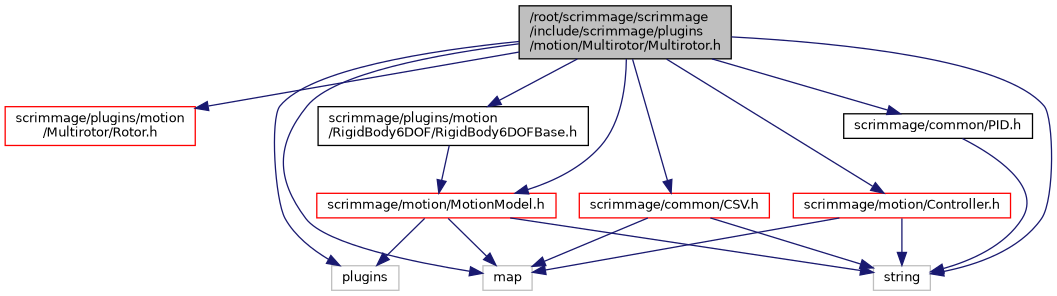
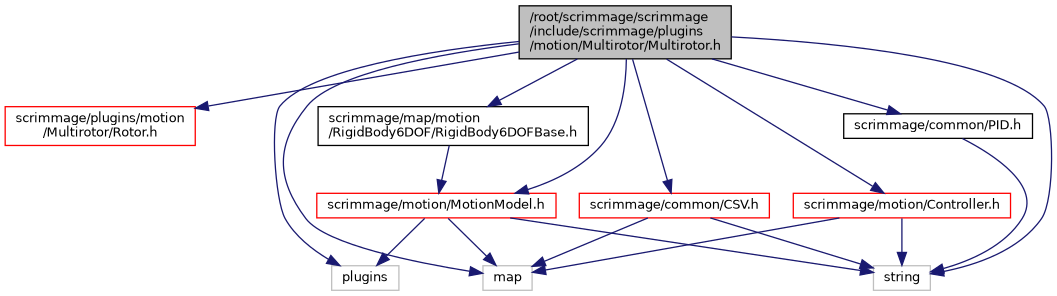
(453, 126) -> (453, 126)
